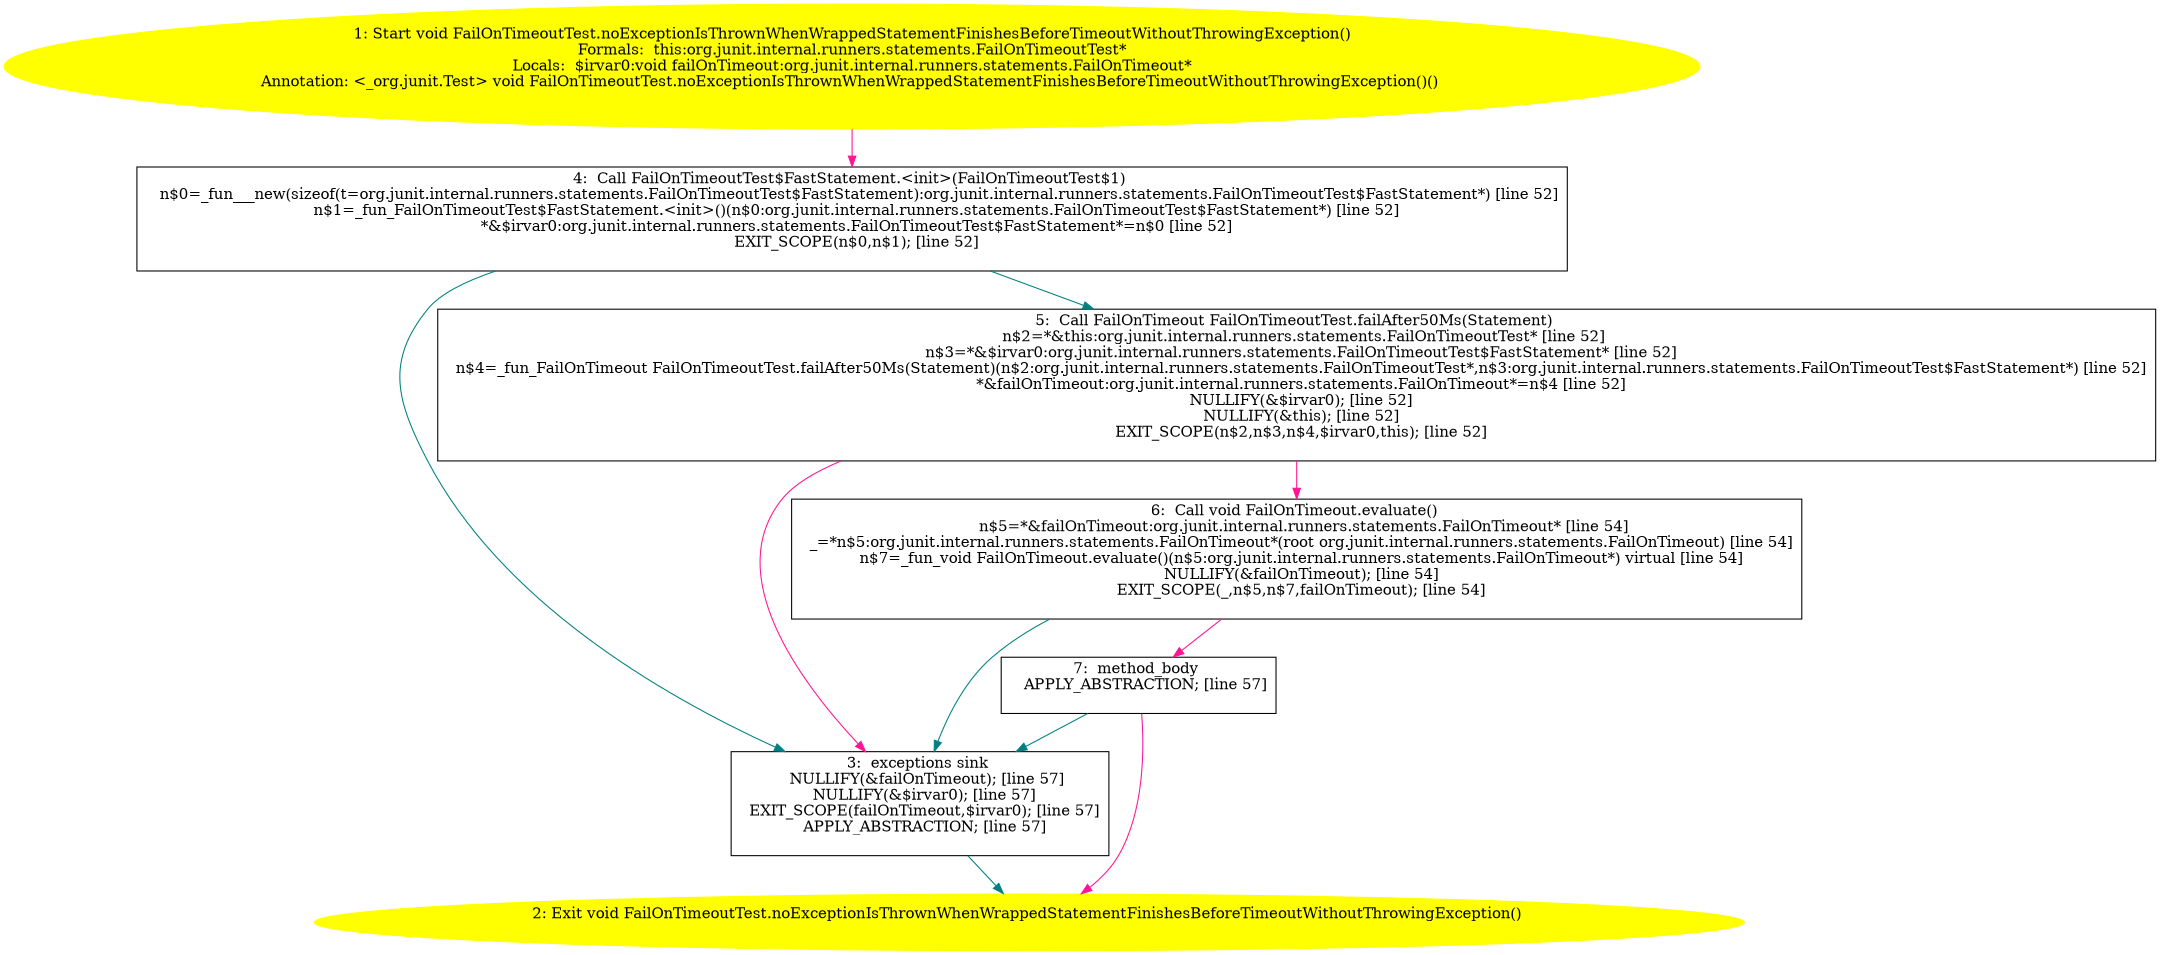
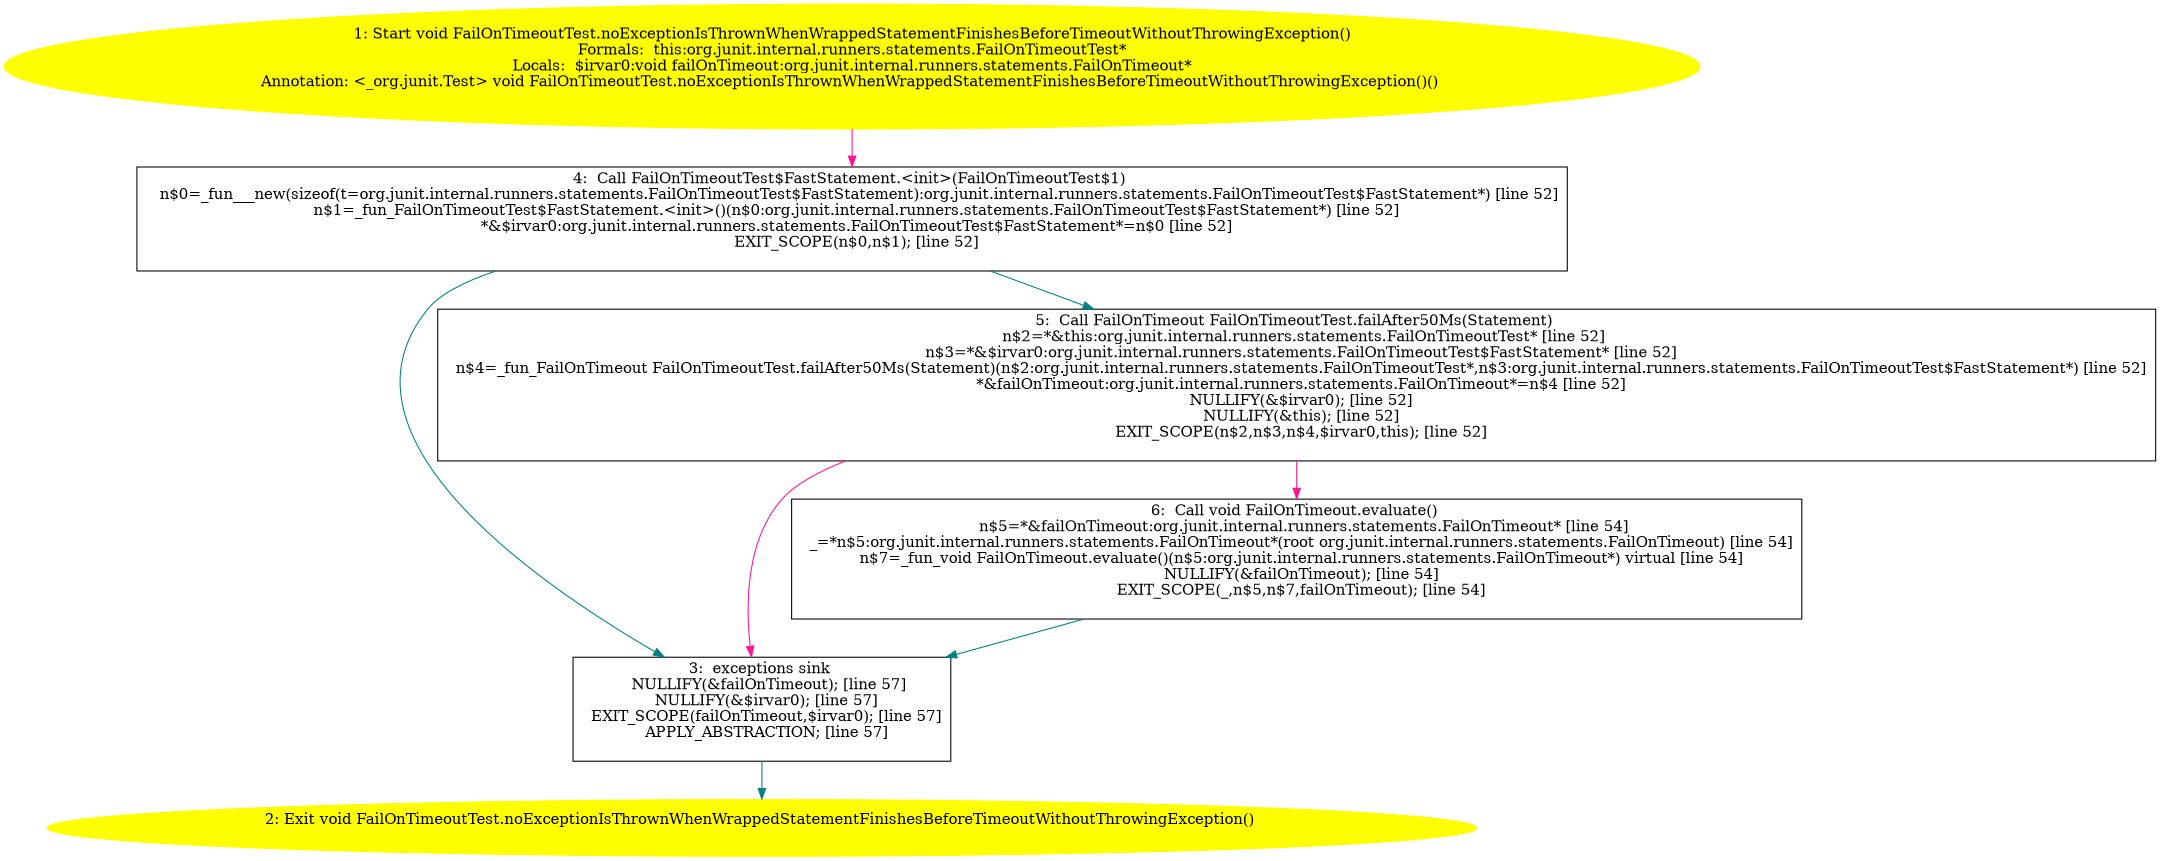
(1139, 685) -> none
